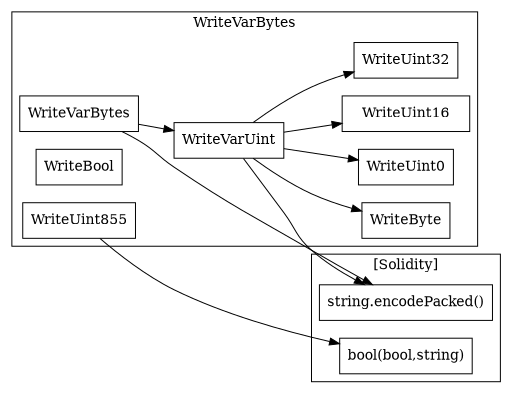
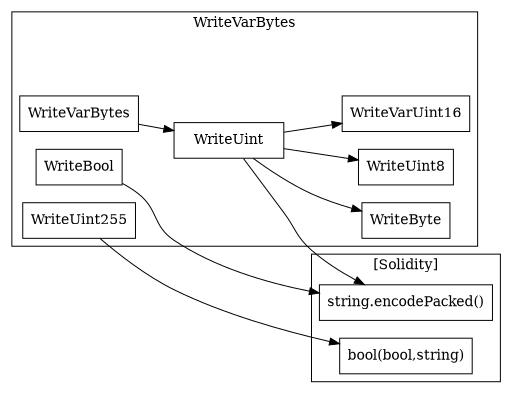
(406, 60) -> none
(406, 114) -> (406, 114)
(229, 140) -> (229, 140)
(406, 167) -> (406, 167)
(240, 209) -> (203, 257)
(79, 221) -> (79, 221)
